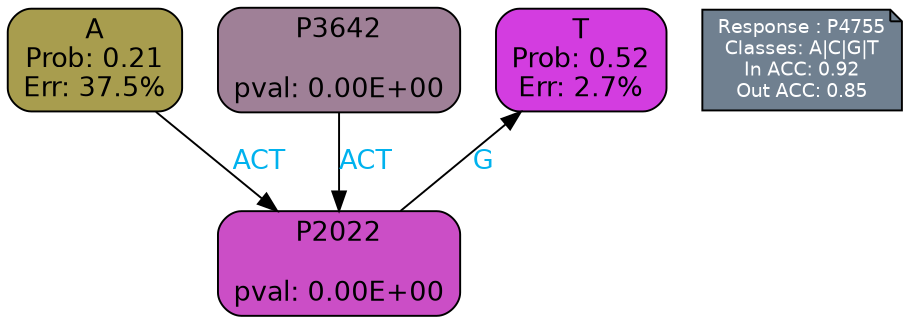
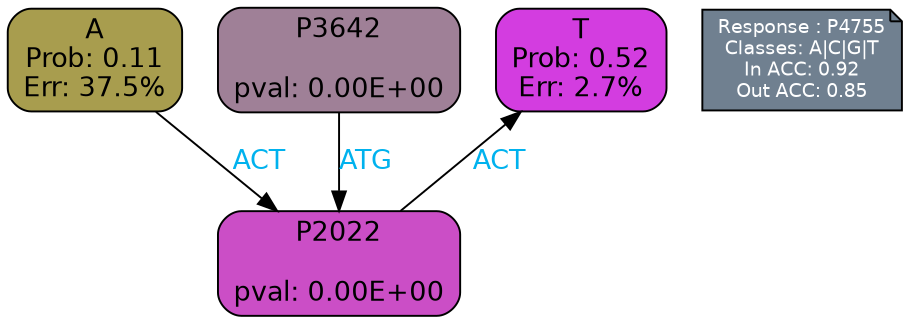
(95, 60) -> (95, 60)
(366, 162) -> (366, 162)
(483, 162) -> (500, 162)
